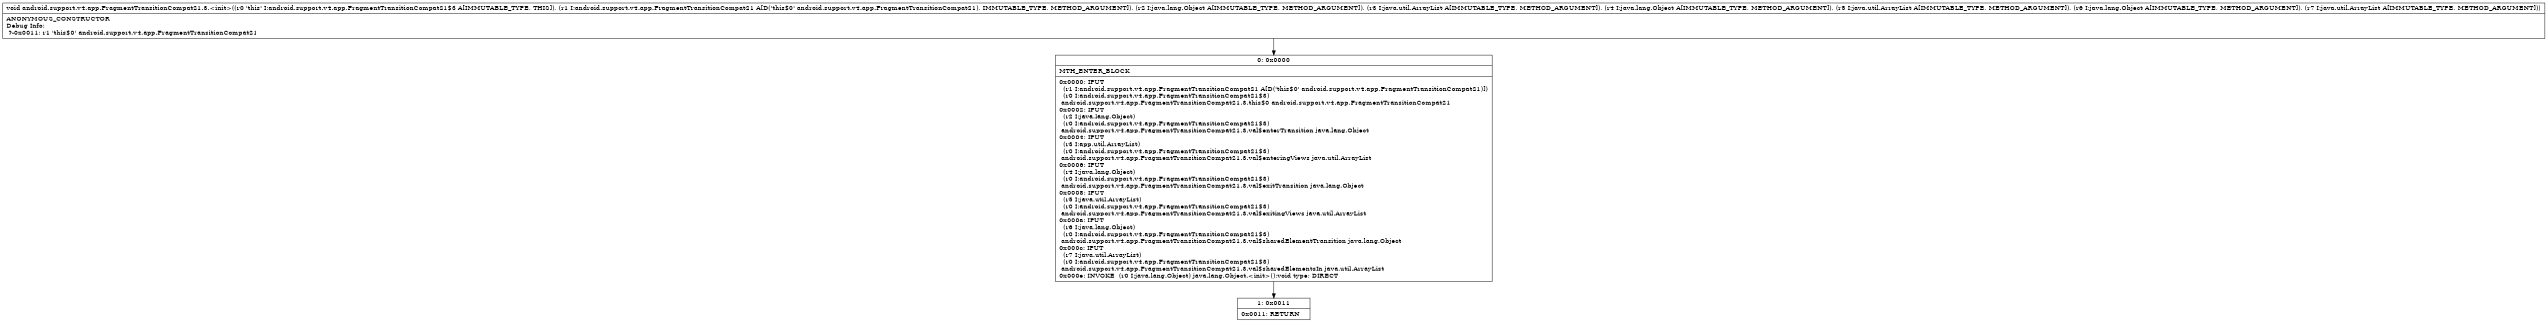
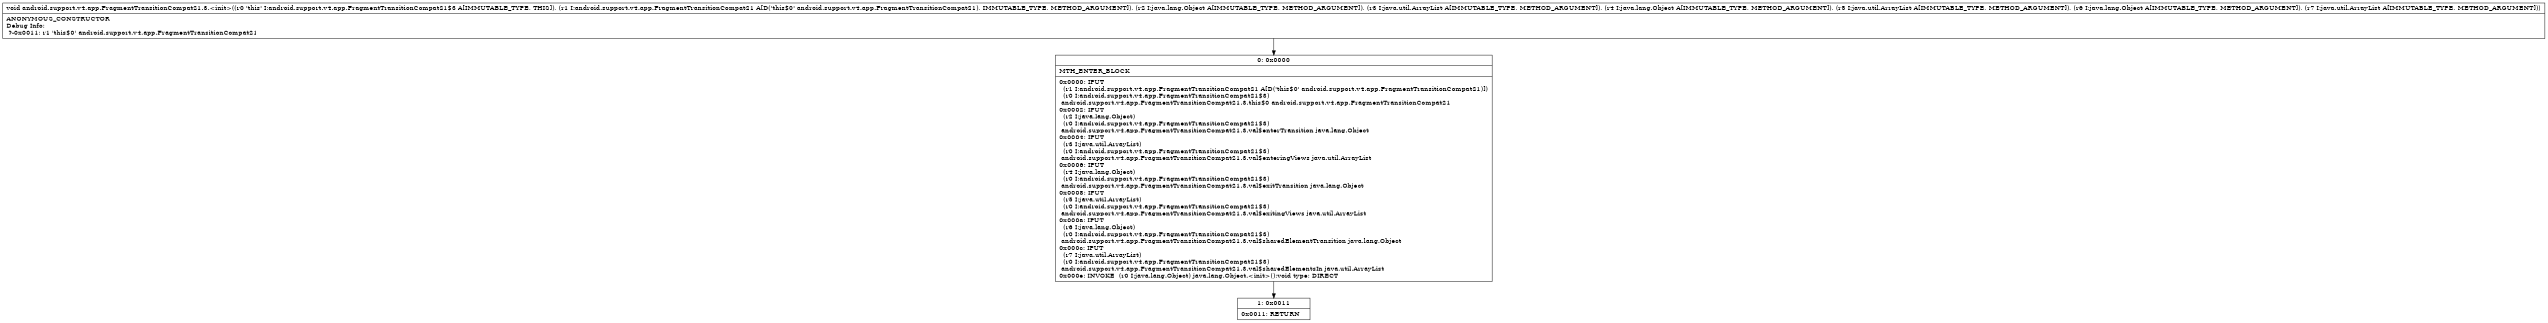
(1100, 144) -> (1100, 144)
